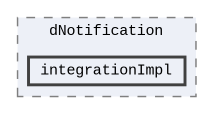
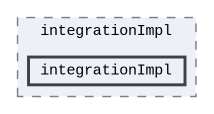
(107, 31) -> (107, 31)
